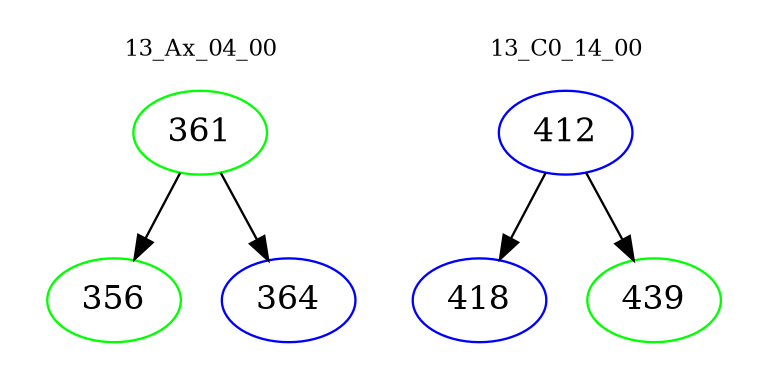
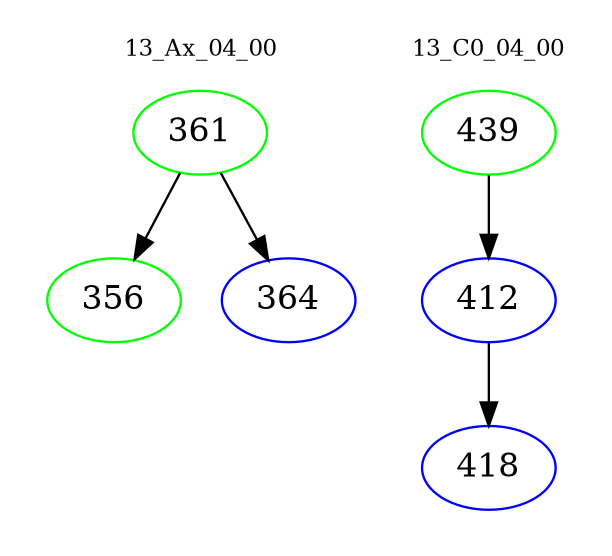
(567, 50) -> (489, 50)
(604, 206) -> (489, 205)
